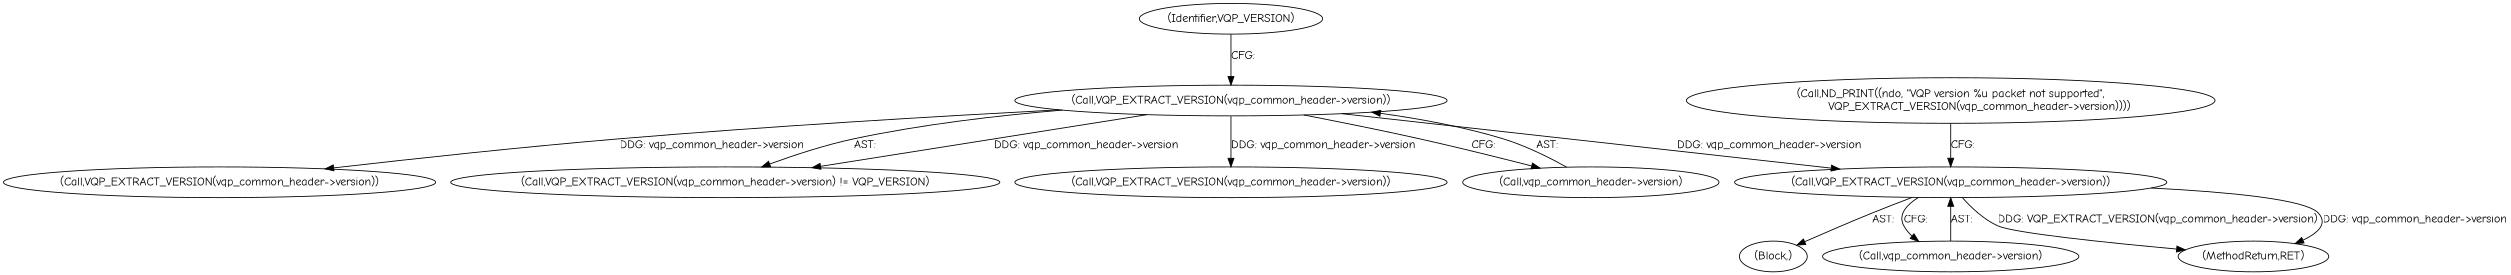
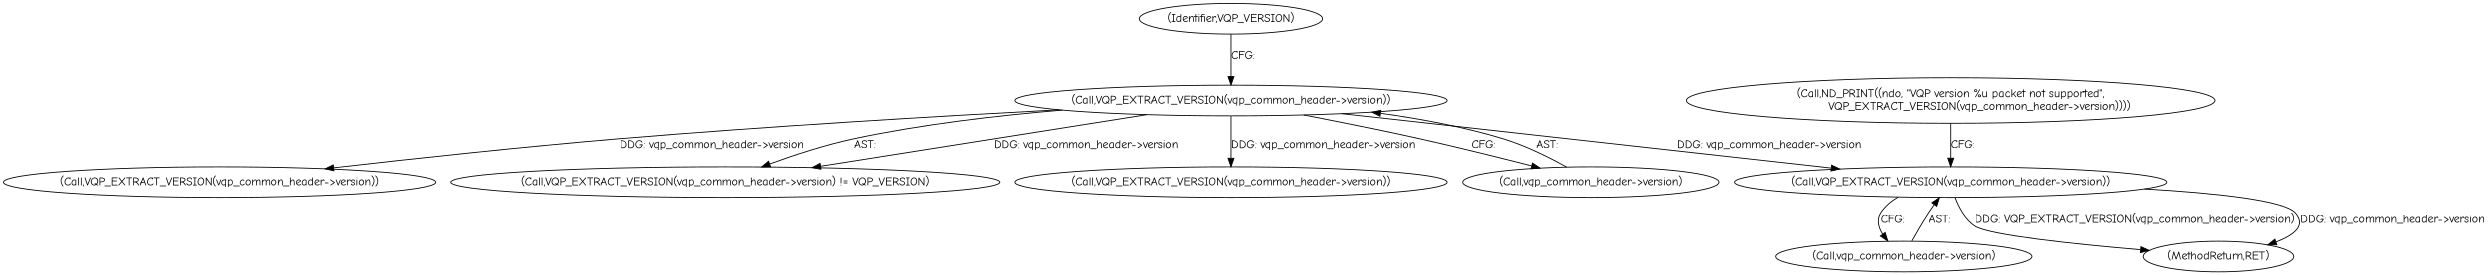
(1773, 256) -> none
